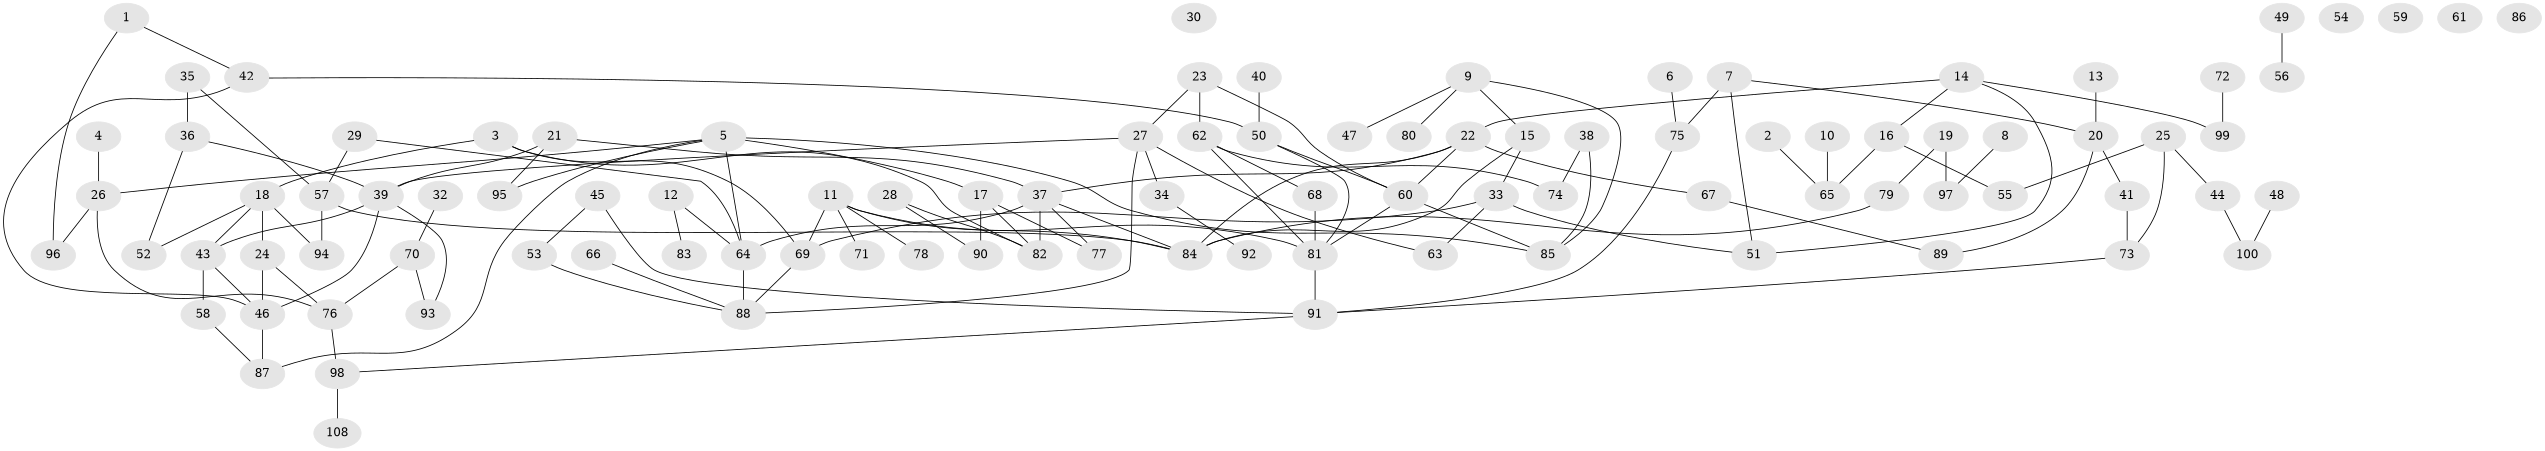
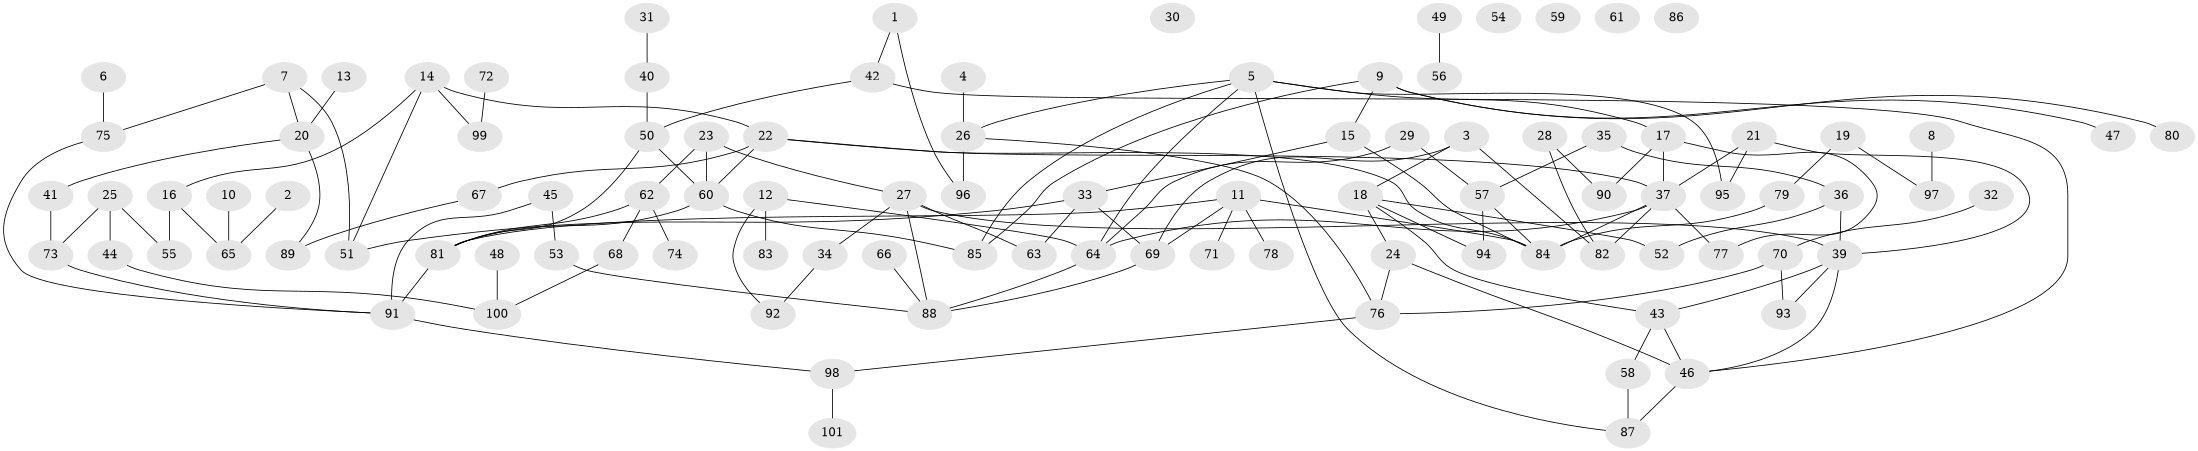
none -> (647, 18)
(1587, 137) -> none
(1009, 225) -> (1663, 166)
(1315, 226) -> (557, 285)
none -> (733, 257)
(337, 433) -> (832, 433)
